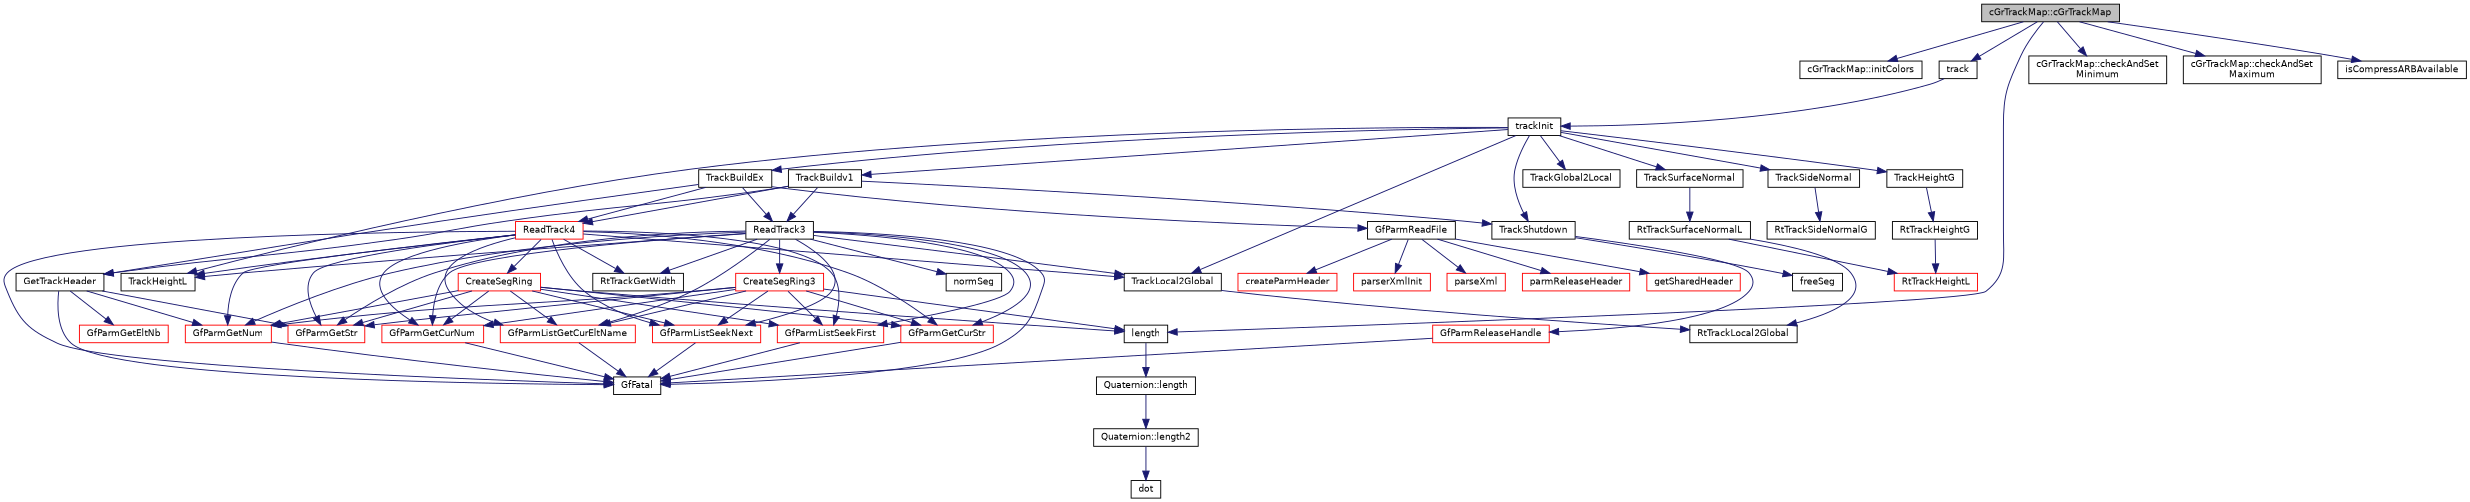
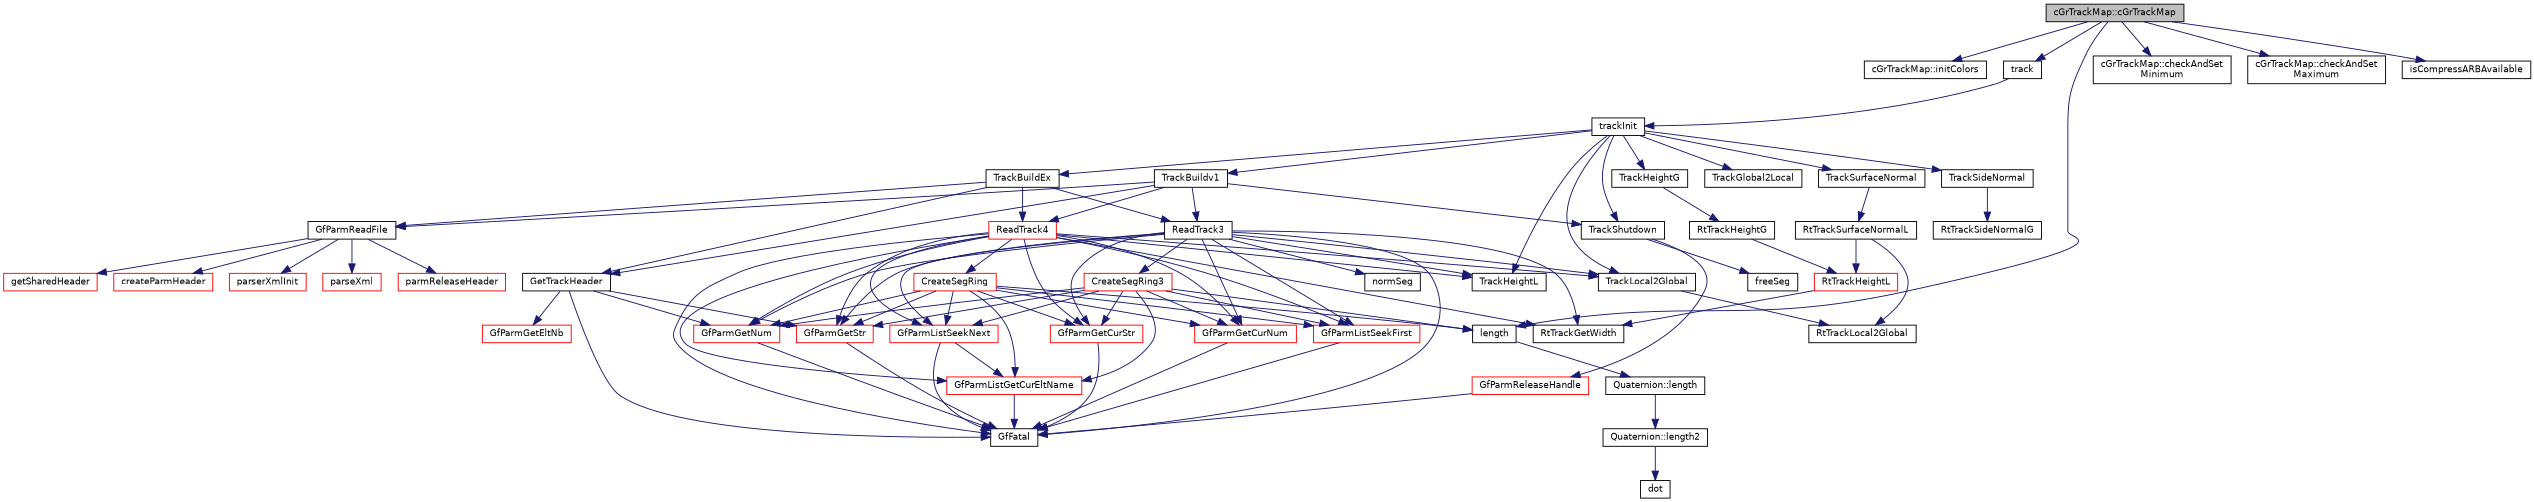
none -> (780, 205)
(706, 284) -> (975, 357)
none -> (1755, 301)
none -> (916, 387)
